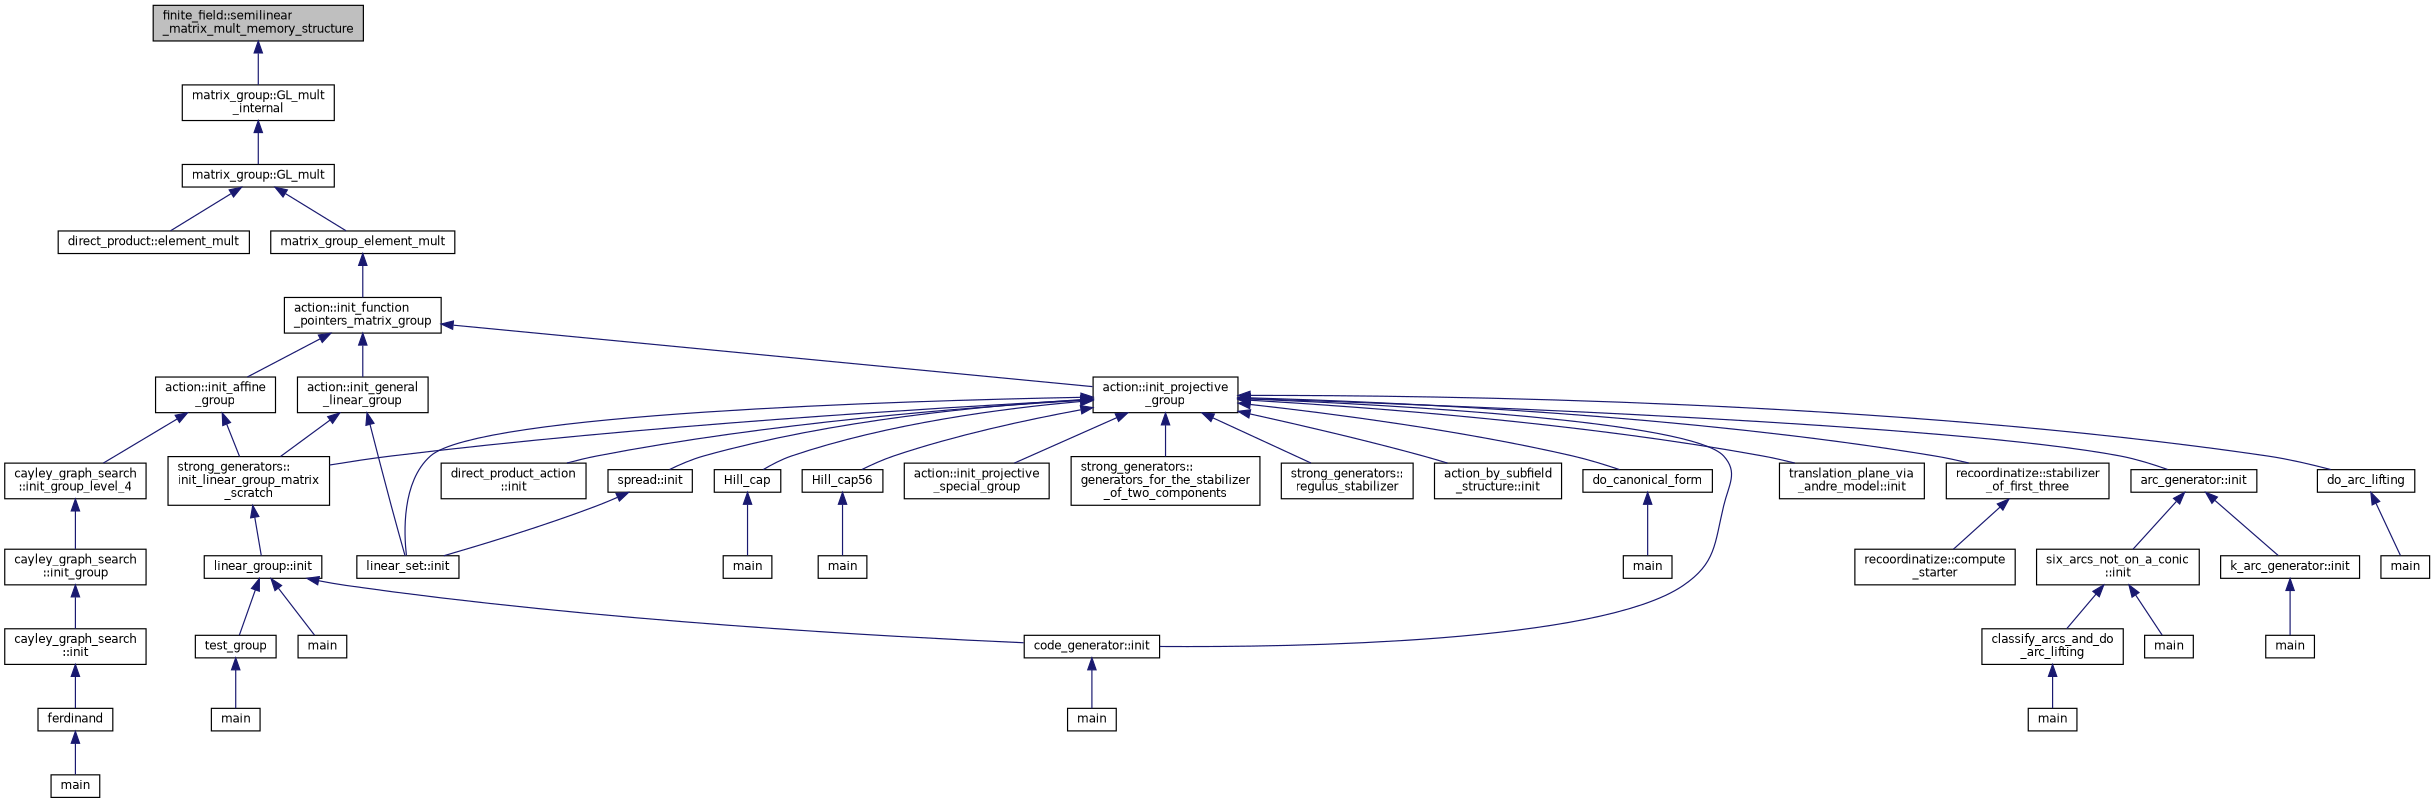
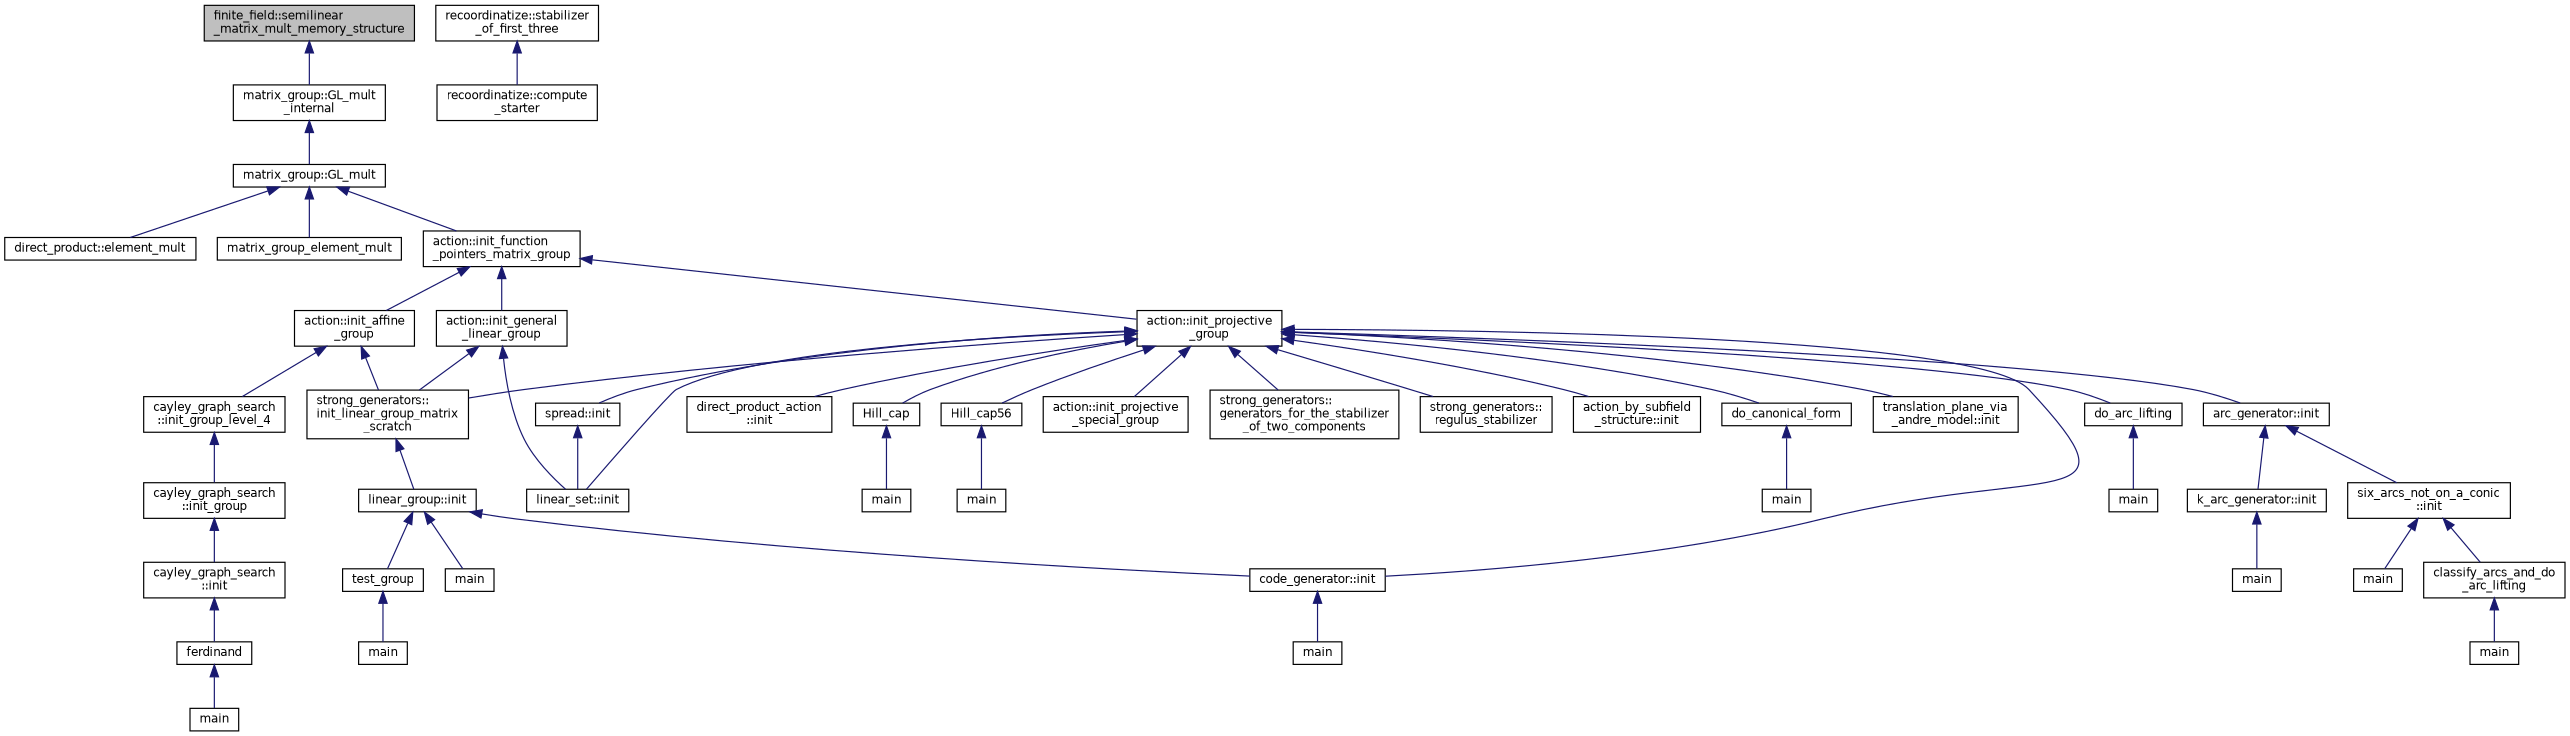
(363, 282) -> (402, 211)
(1701, 426) -> none
